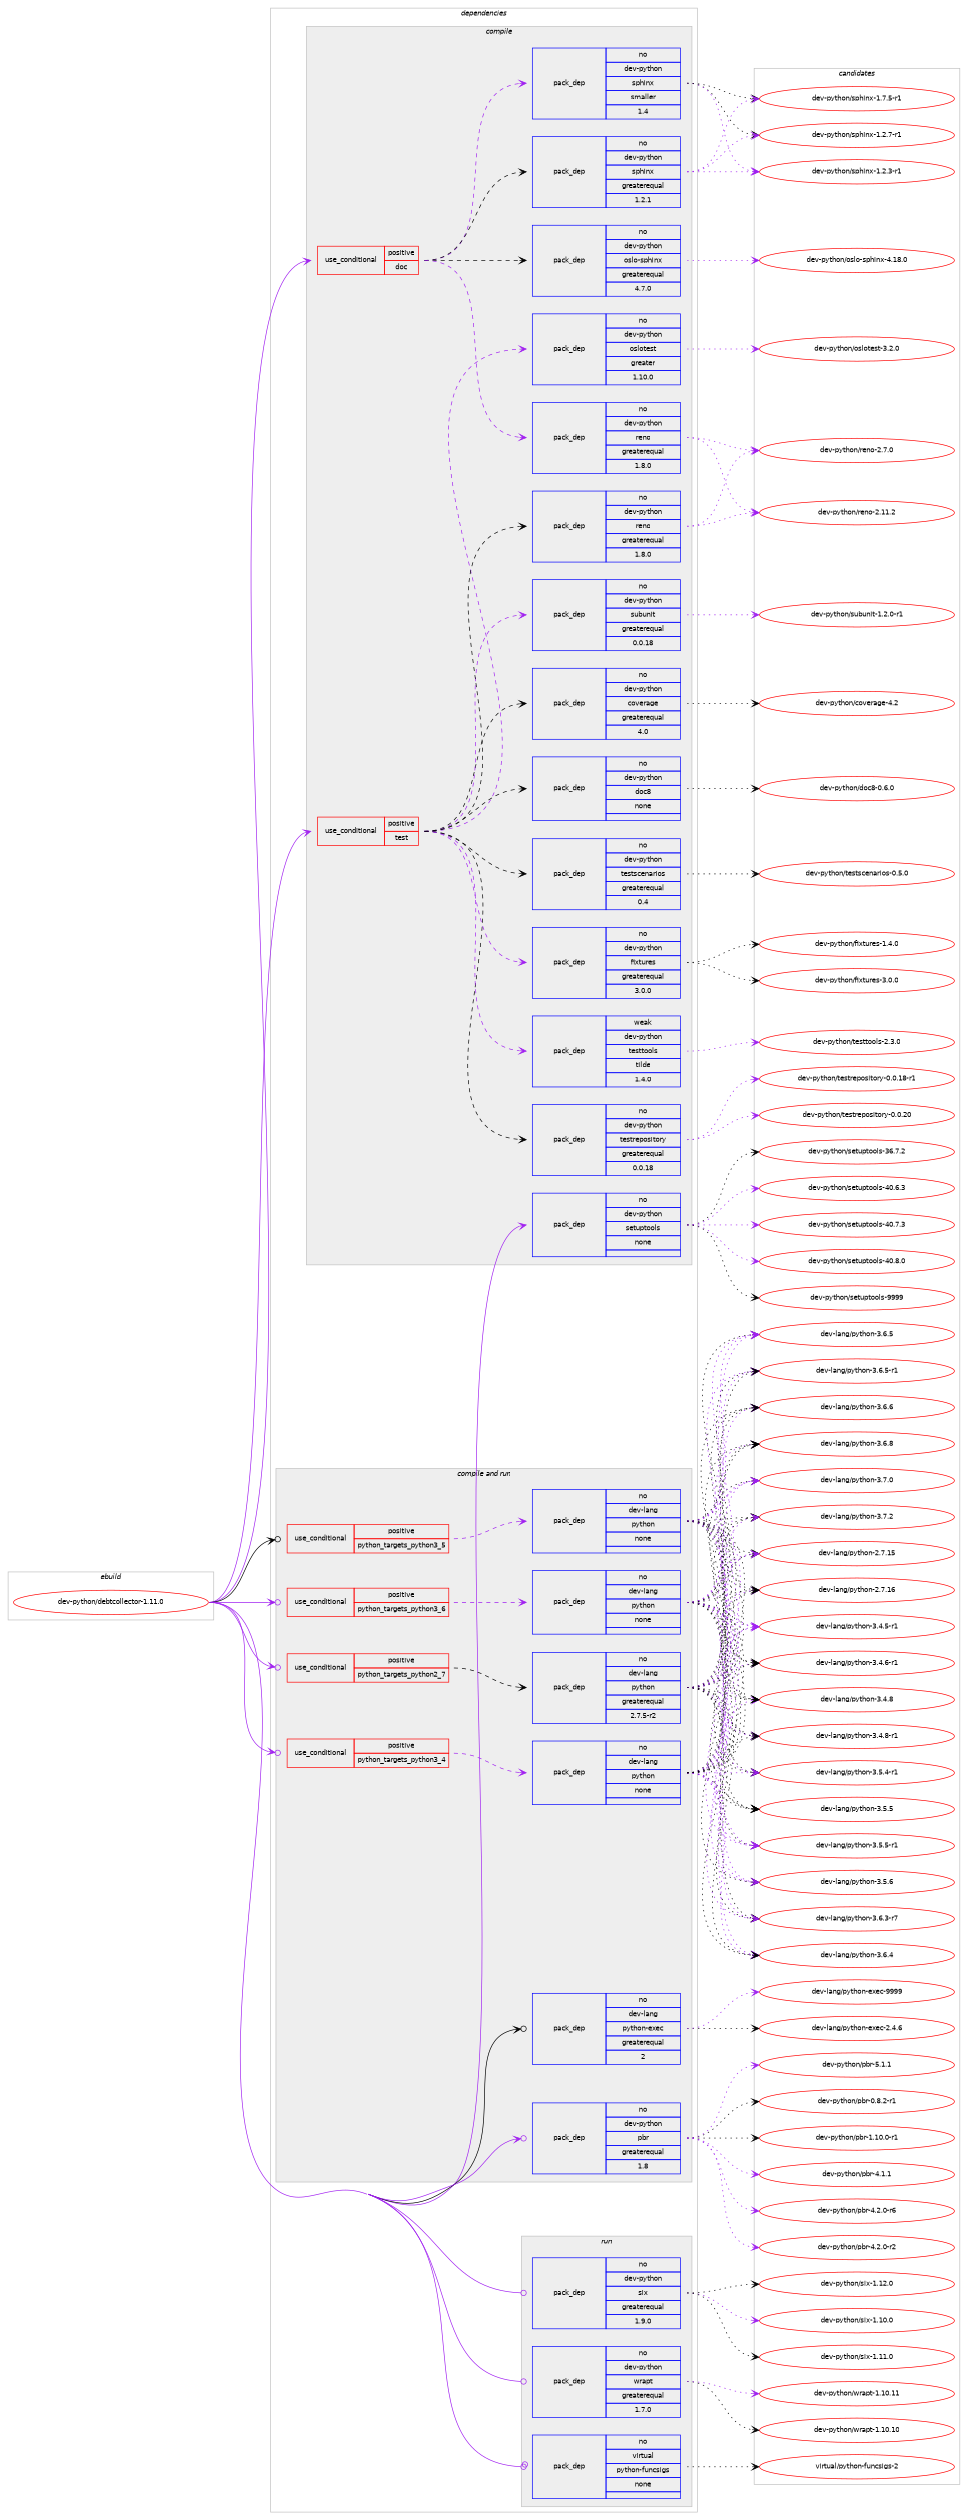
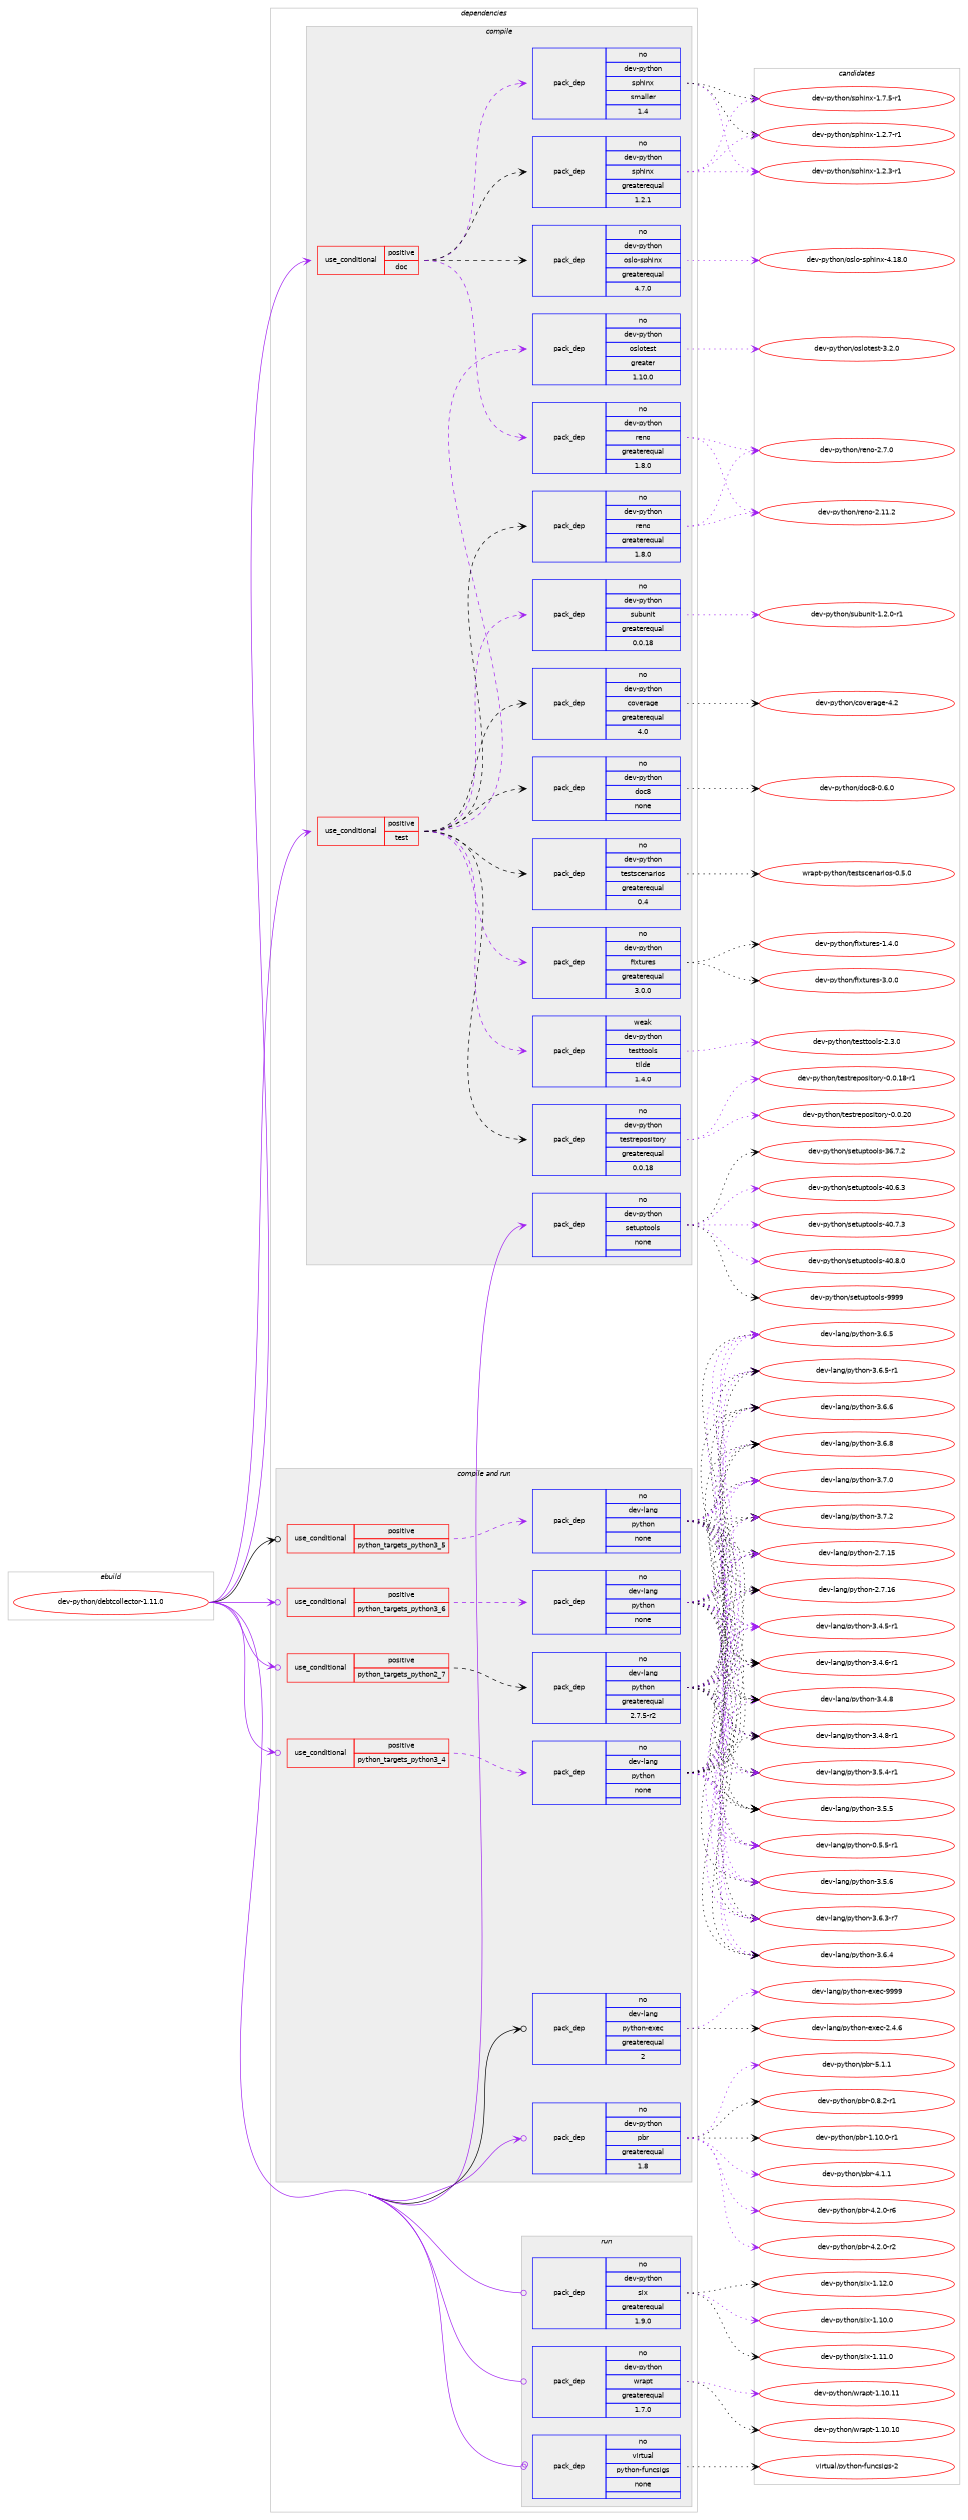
(857, 874) -> (857, 874)
(857, 1846) -> (857, 1846)
